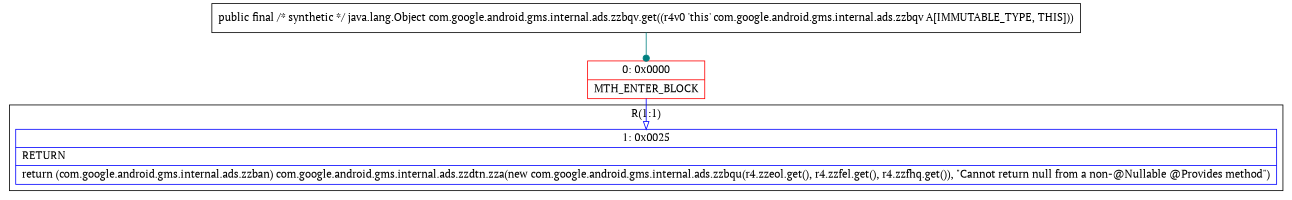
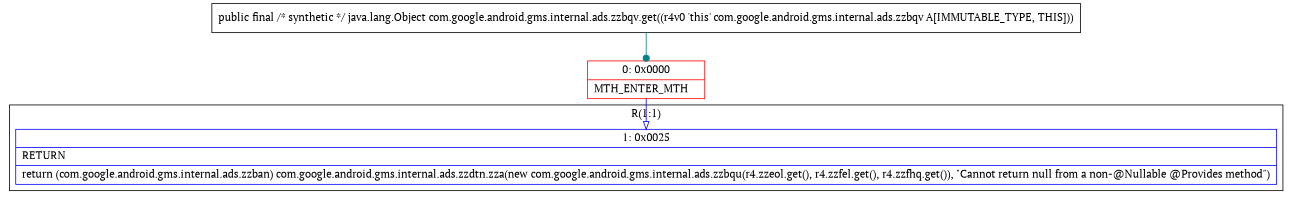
(646, 89) -> (641, 89)
